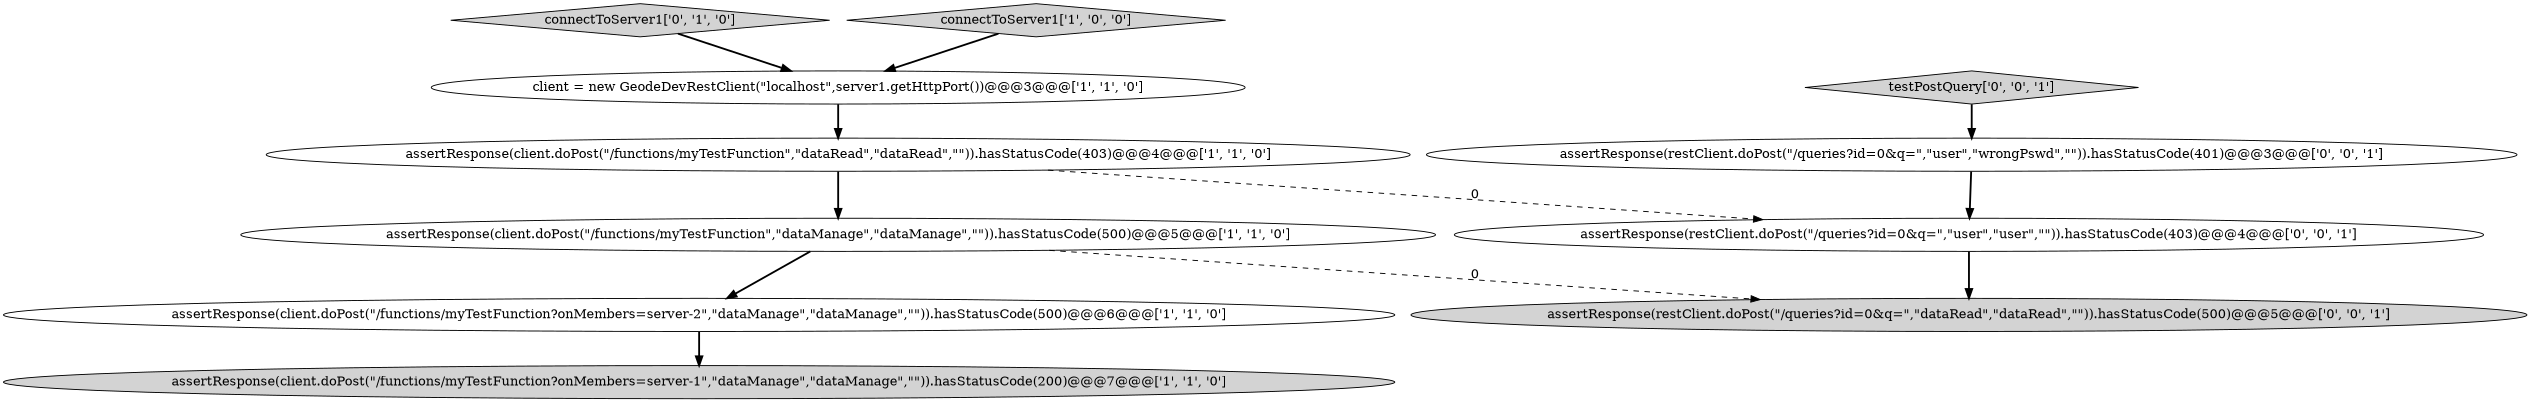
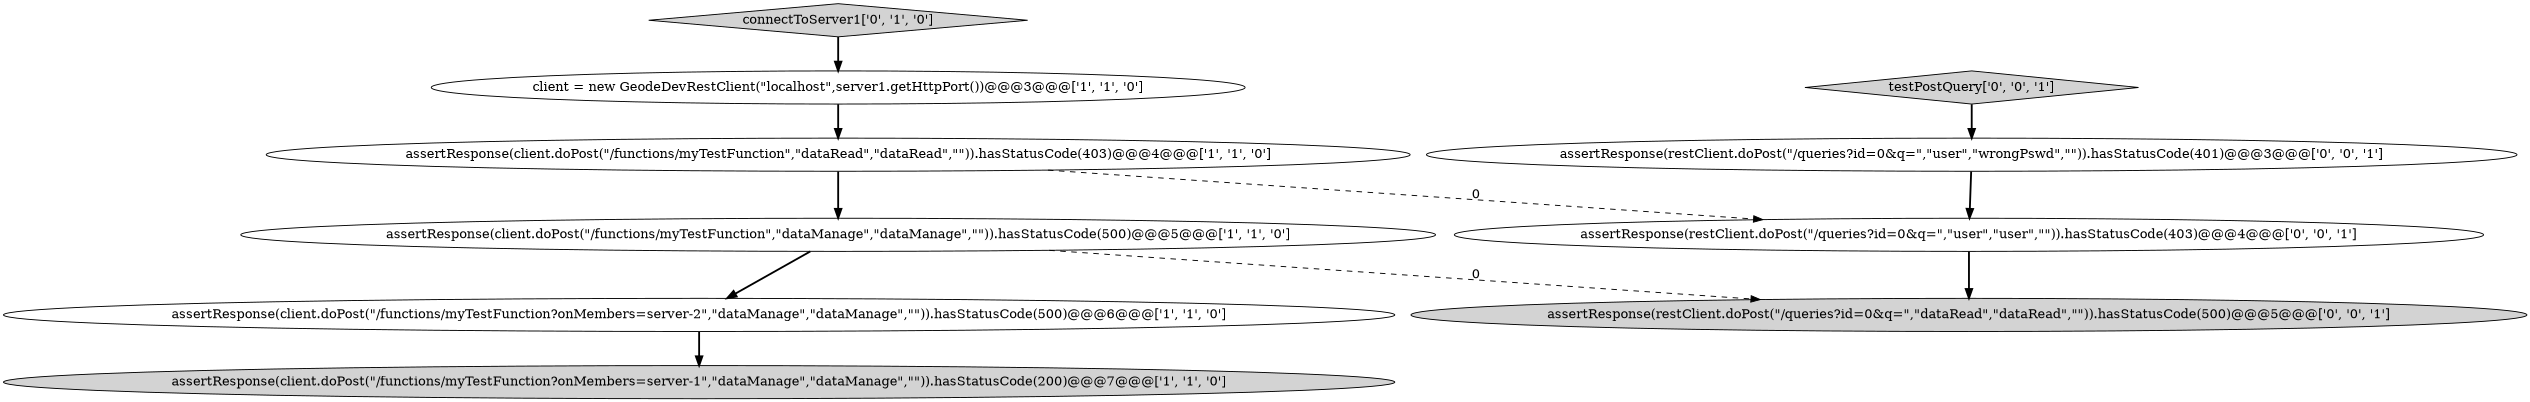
(1036, 20) -> none
